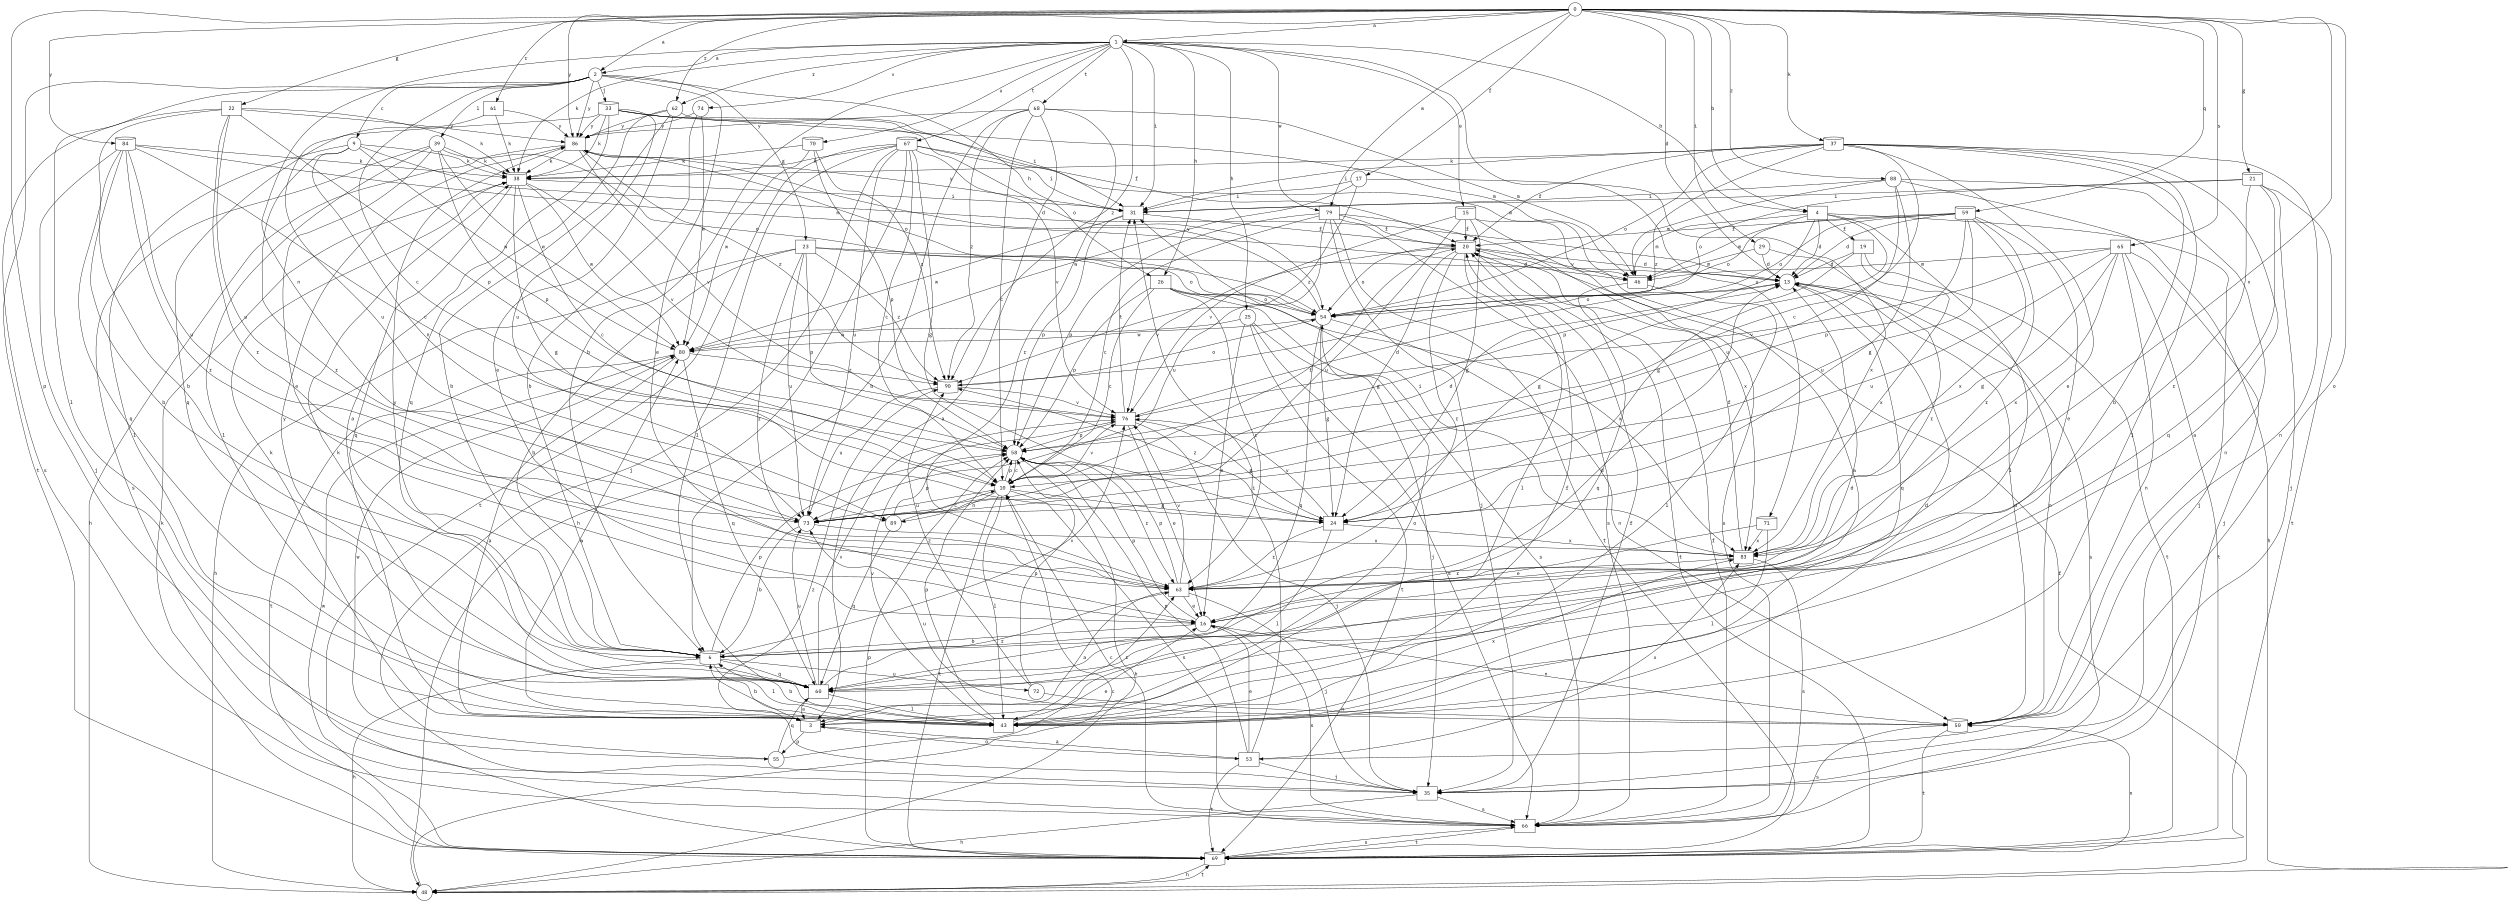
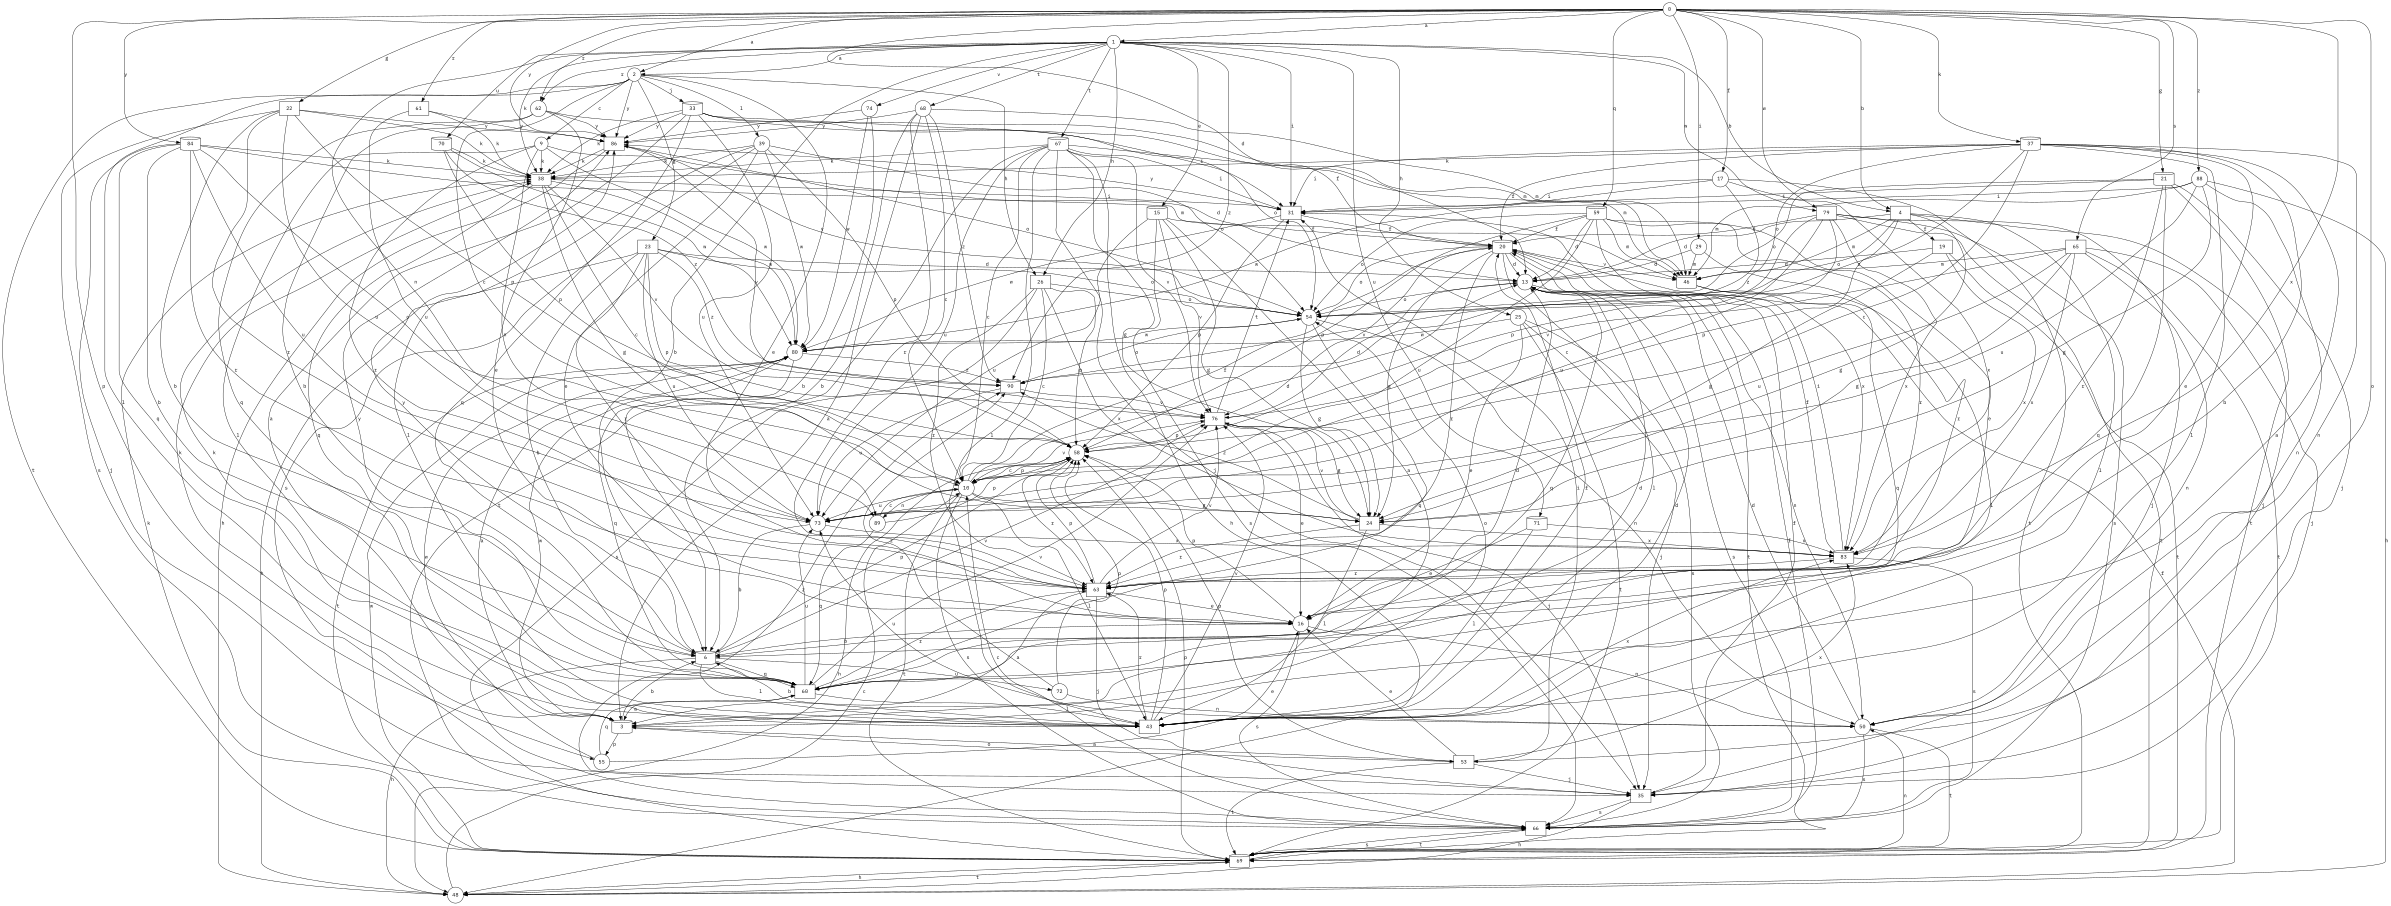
(774, 264) -> none
(1958, 726) -> (1862, 727)
none -> (2082, 797)
